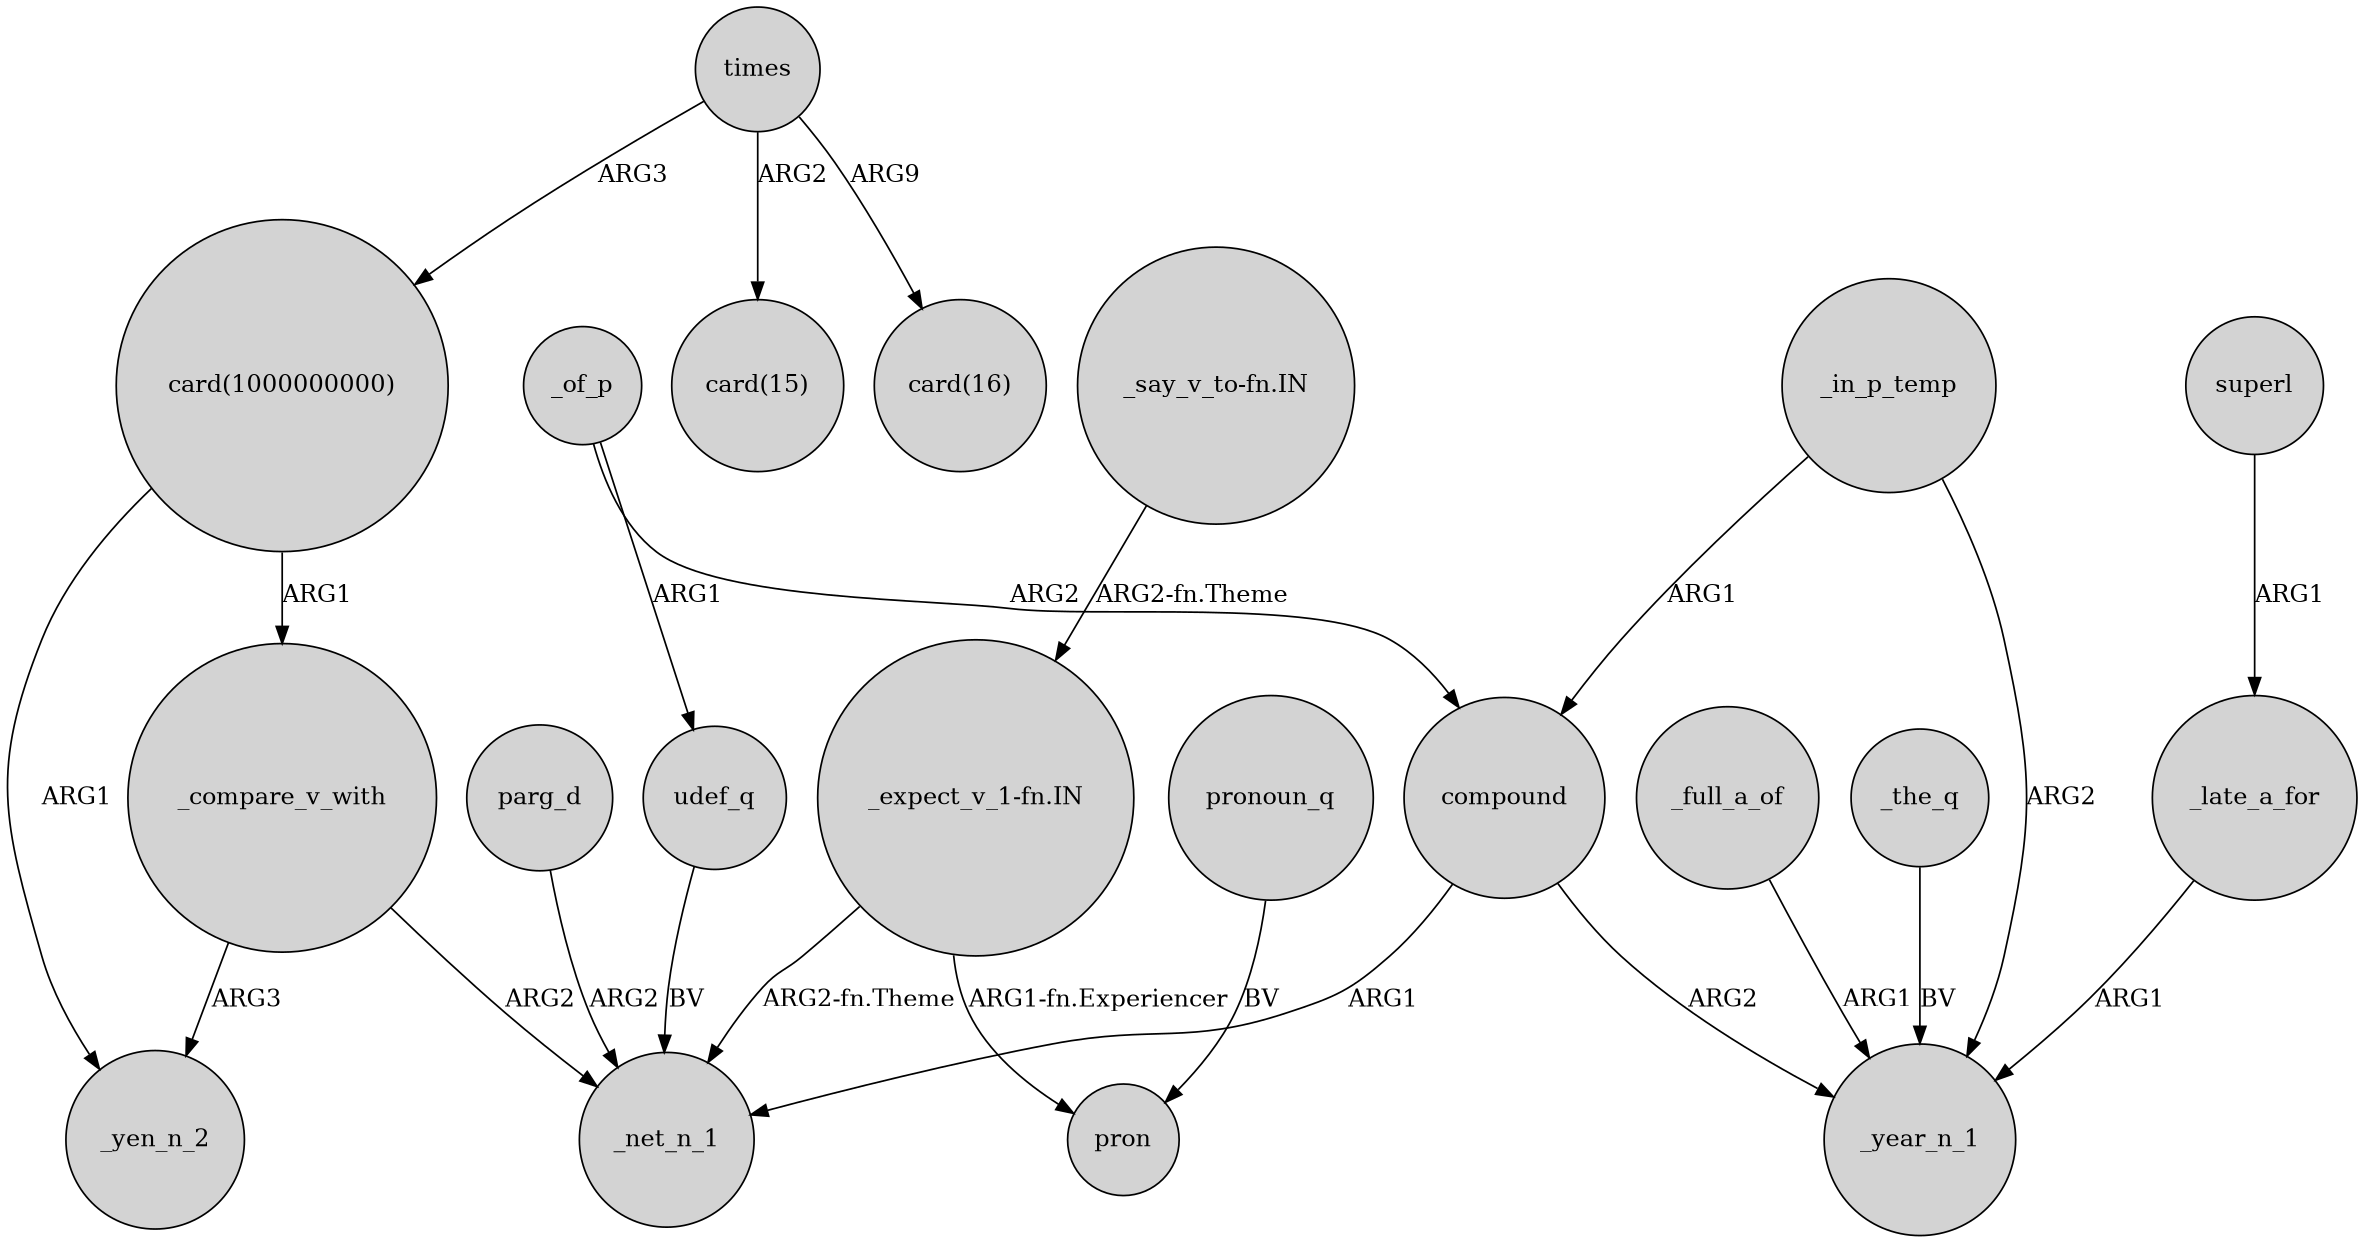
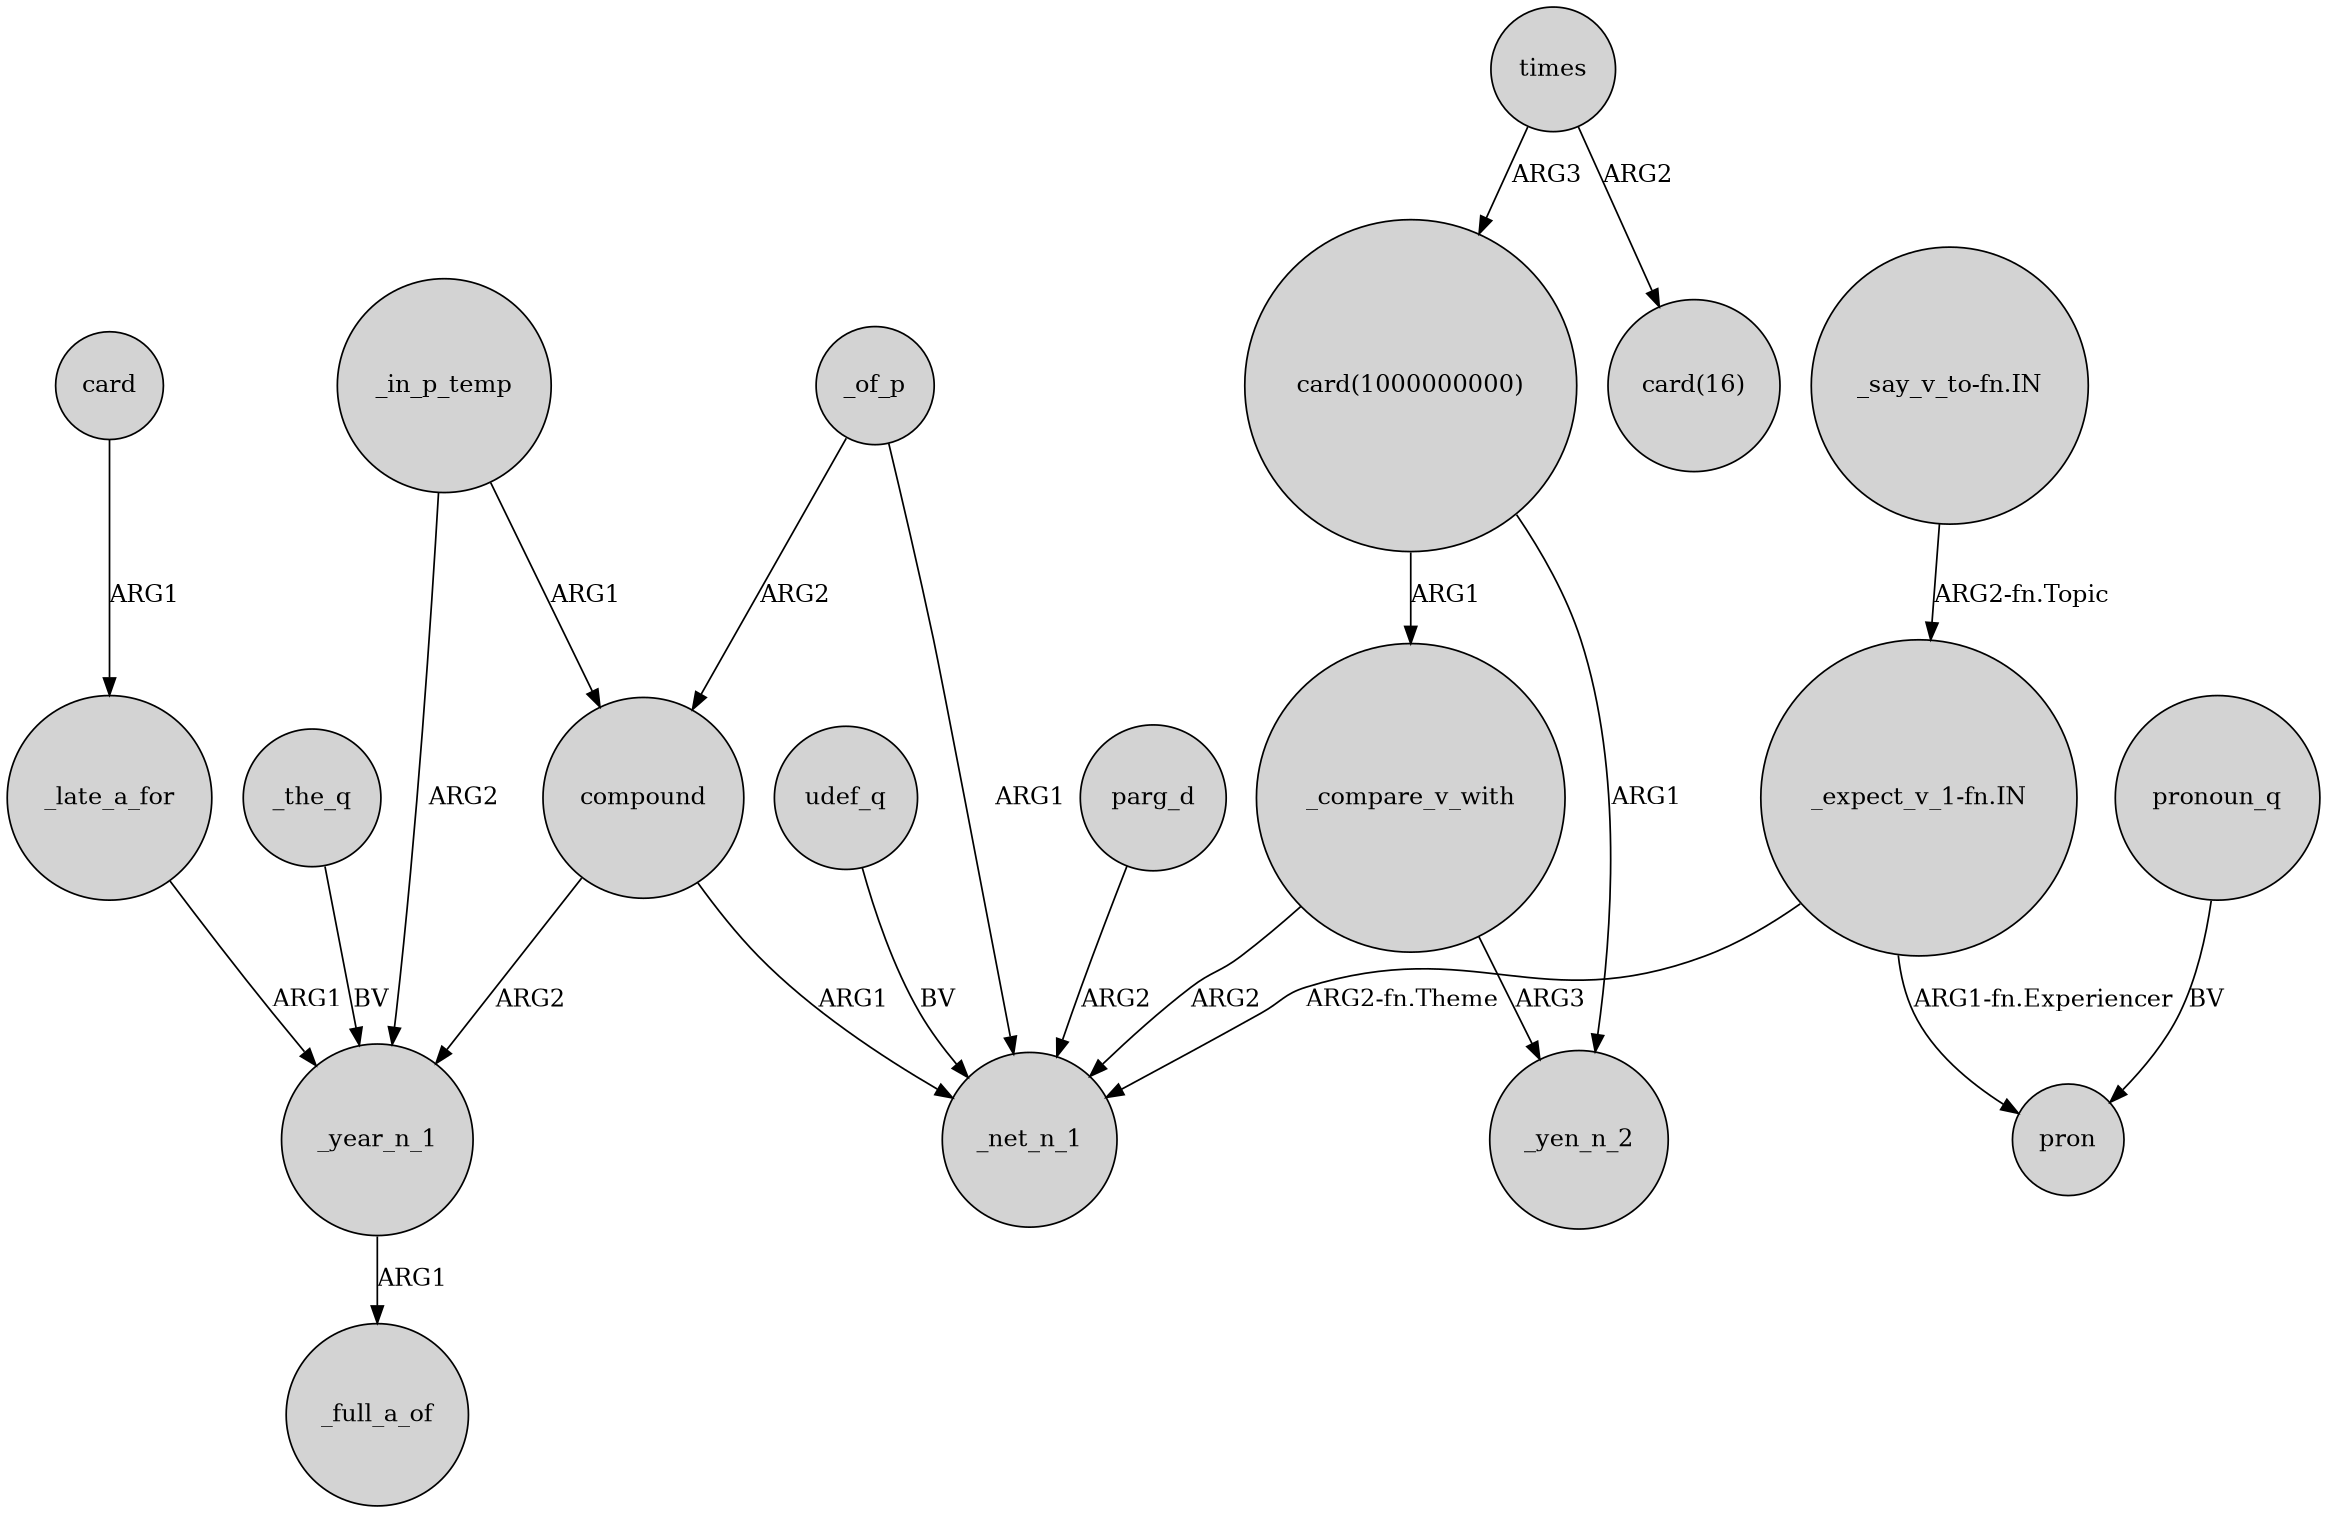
(886, 176) -> (1638, 176)
(758, 386) -> none
(2255, 386) -> (110, 386)
(644, 578) -> (953, 739)
(1192, 596) -> (2022, 596)
(1814, 962) -> (377, 1271)
